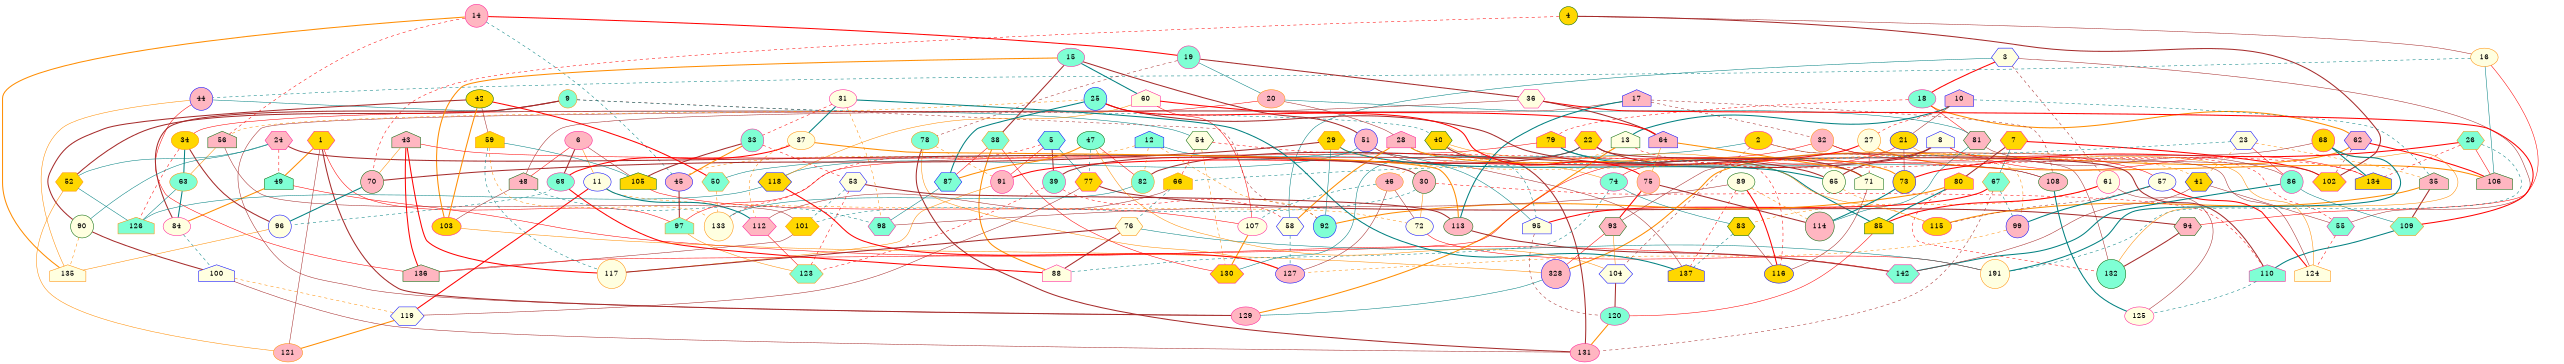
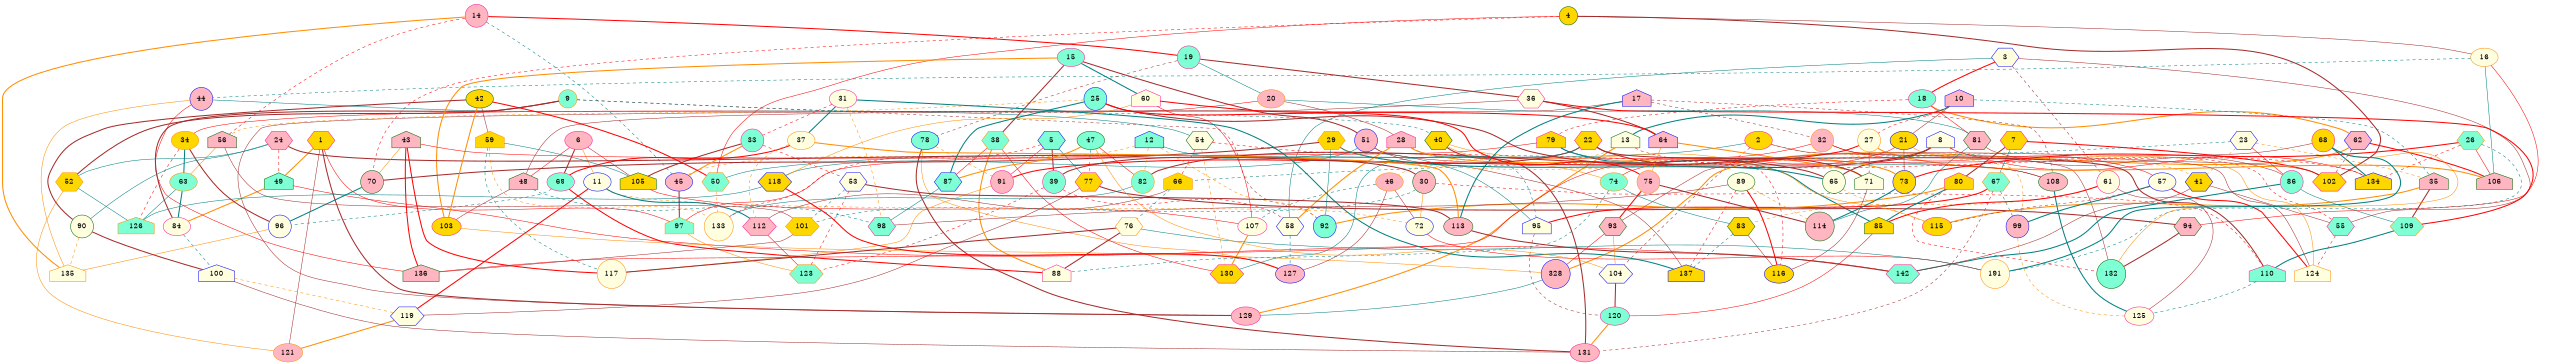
none -> (1116, 39)
(925, 140) -> (925, 140)
(1614, 182) -> (1614, 182)
(1533, 260) -> (2052, 300)
